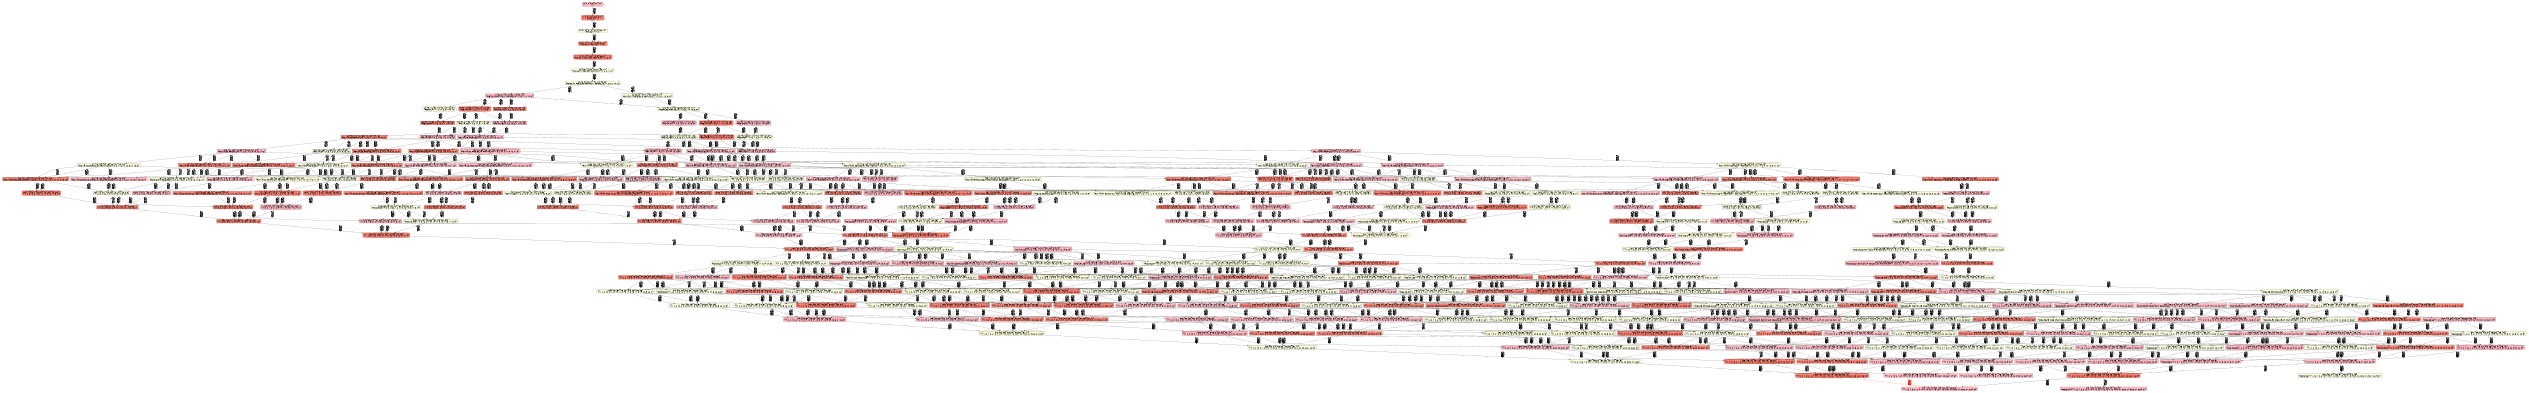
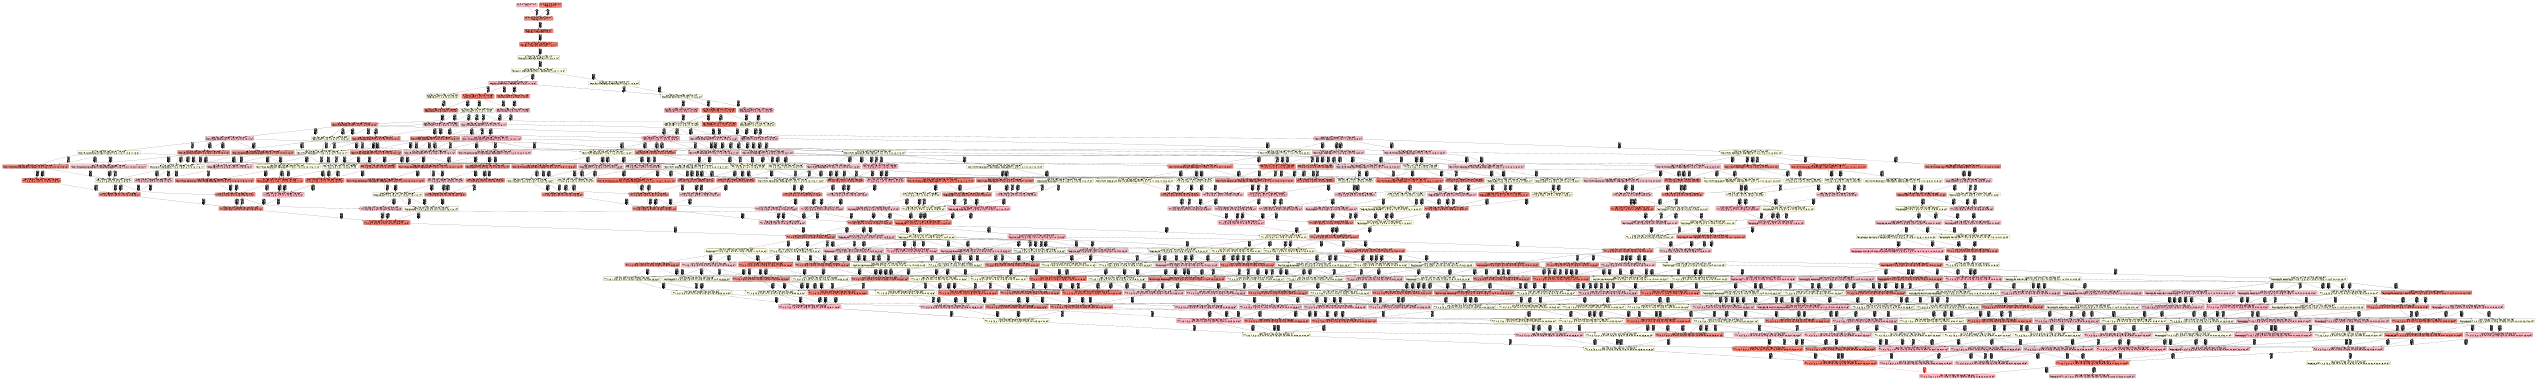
(593, 10) -> (532, 11)
(593, 31) -> (539, 18)
